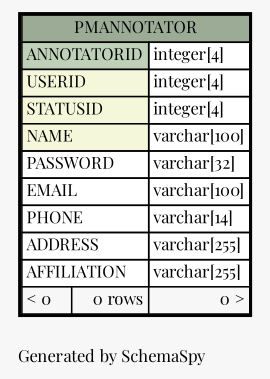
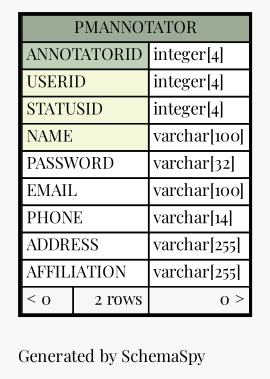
(119, 300) -> (119, 300)
